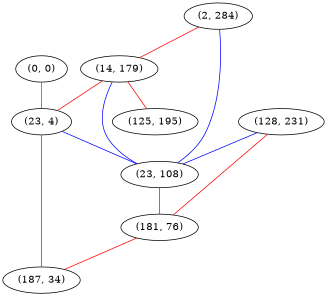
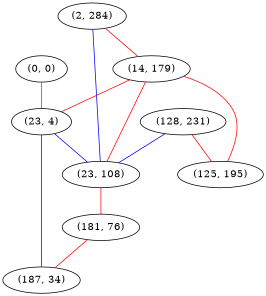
(104, 129) -> (126, 122)
(220, 175) -> (202, 148)
(42, 201) -> (42, 201)
